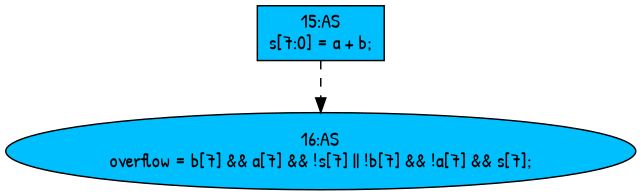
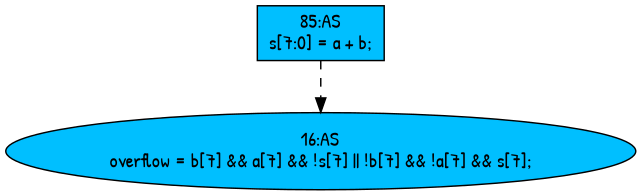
(321, 33) -> (321, 33)
